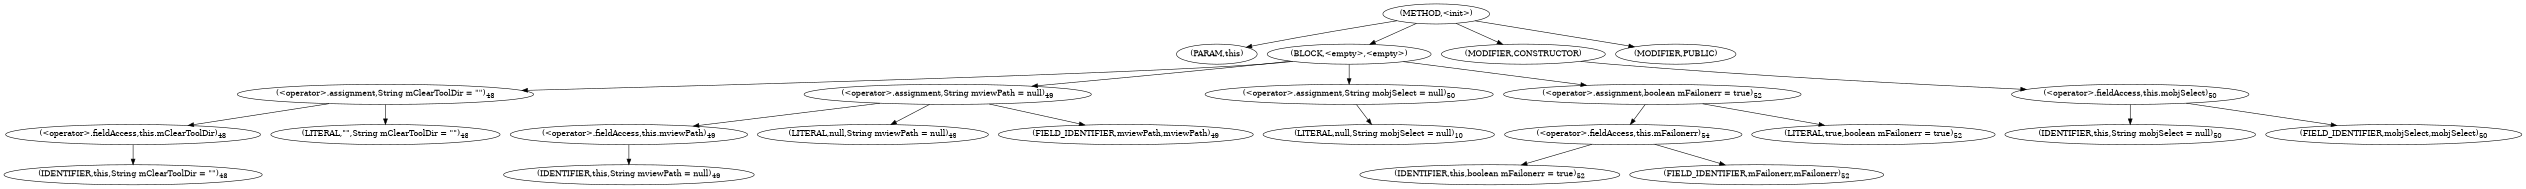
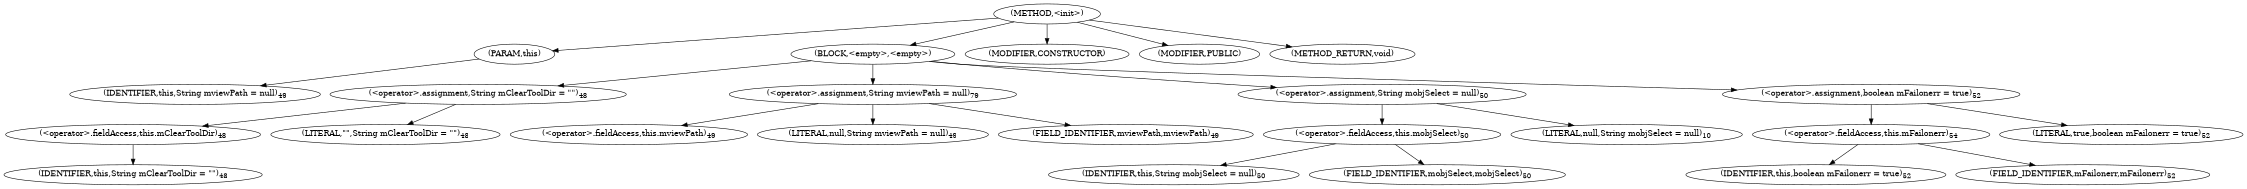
none -> (1342, 54)
(1801, 78) -> (1382, 112)
(1049, 94) -> (975, 94)
(629, 152) -> (373, 72)
